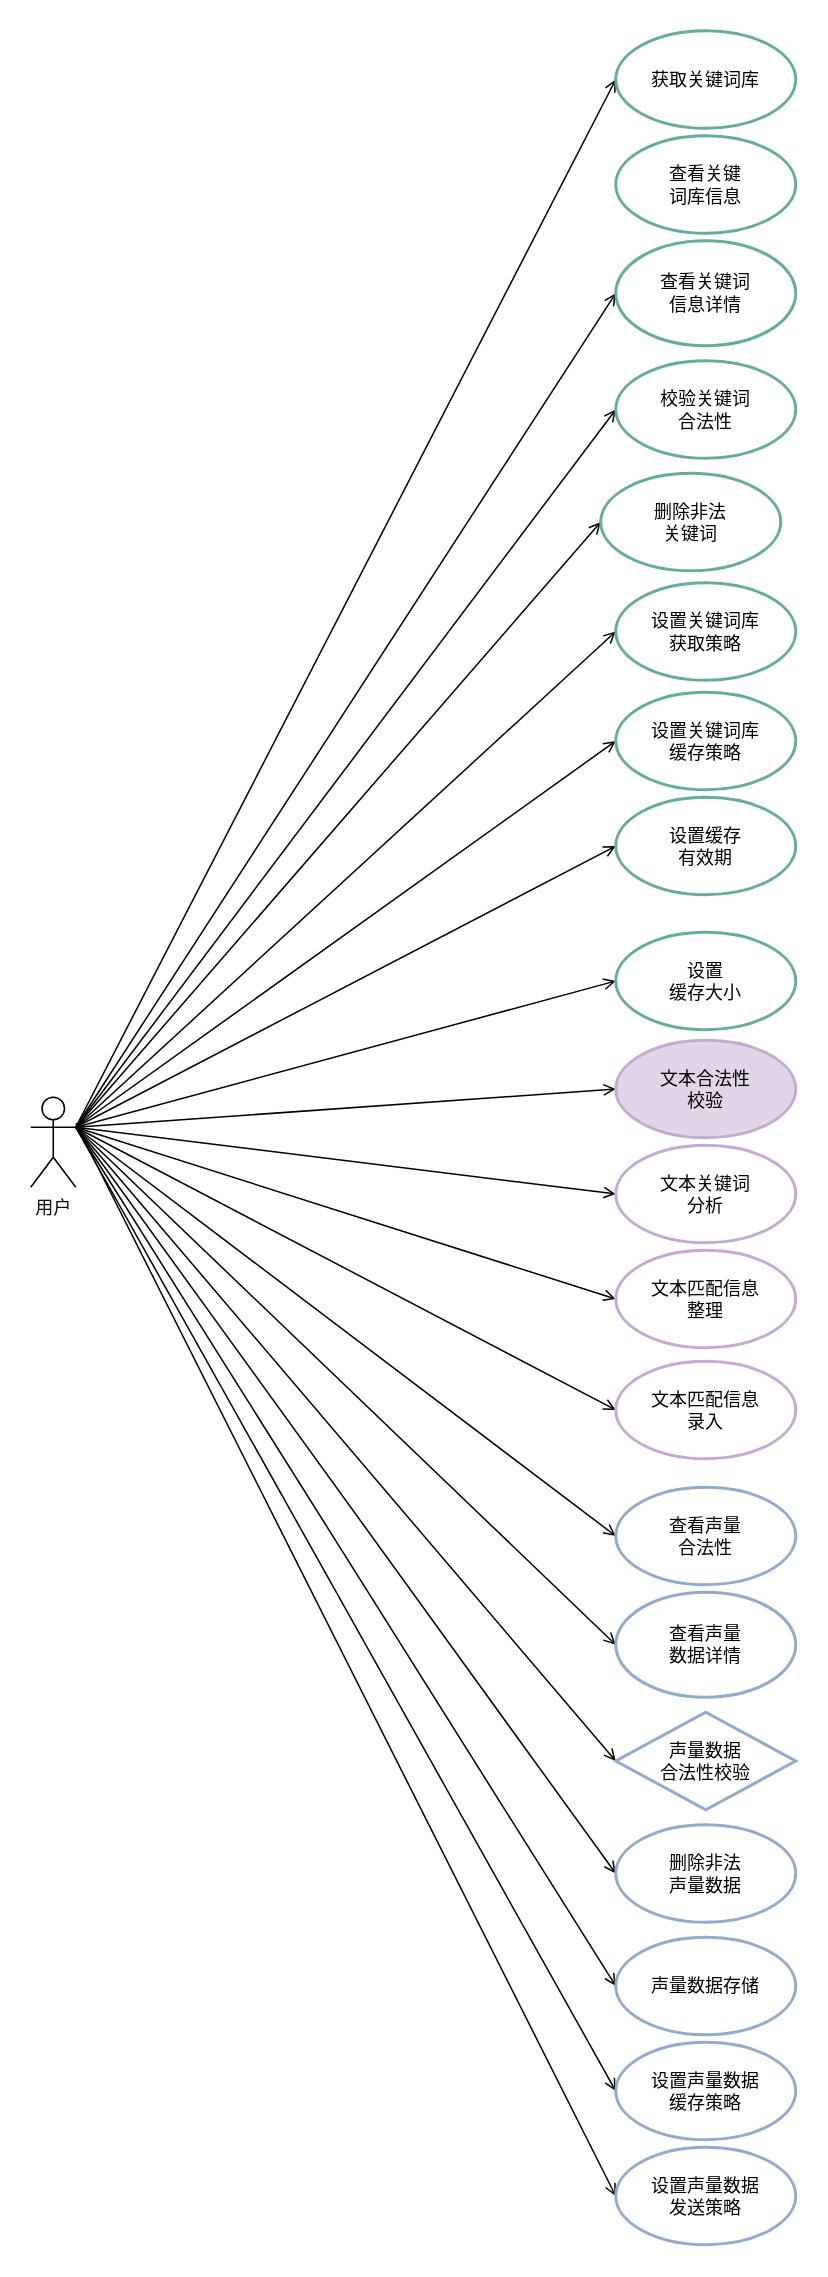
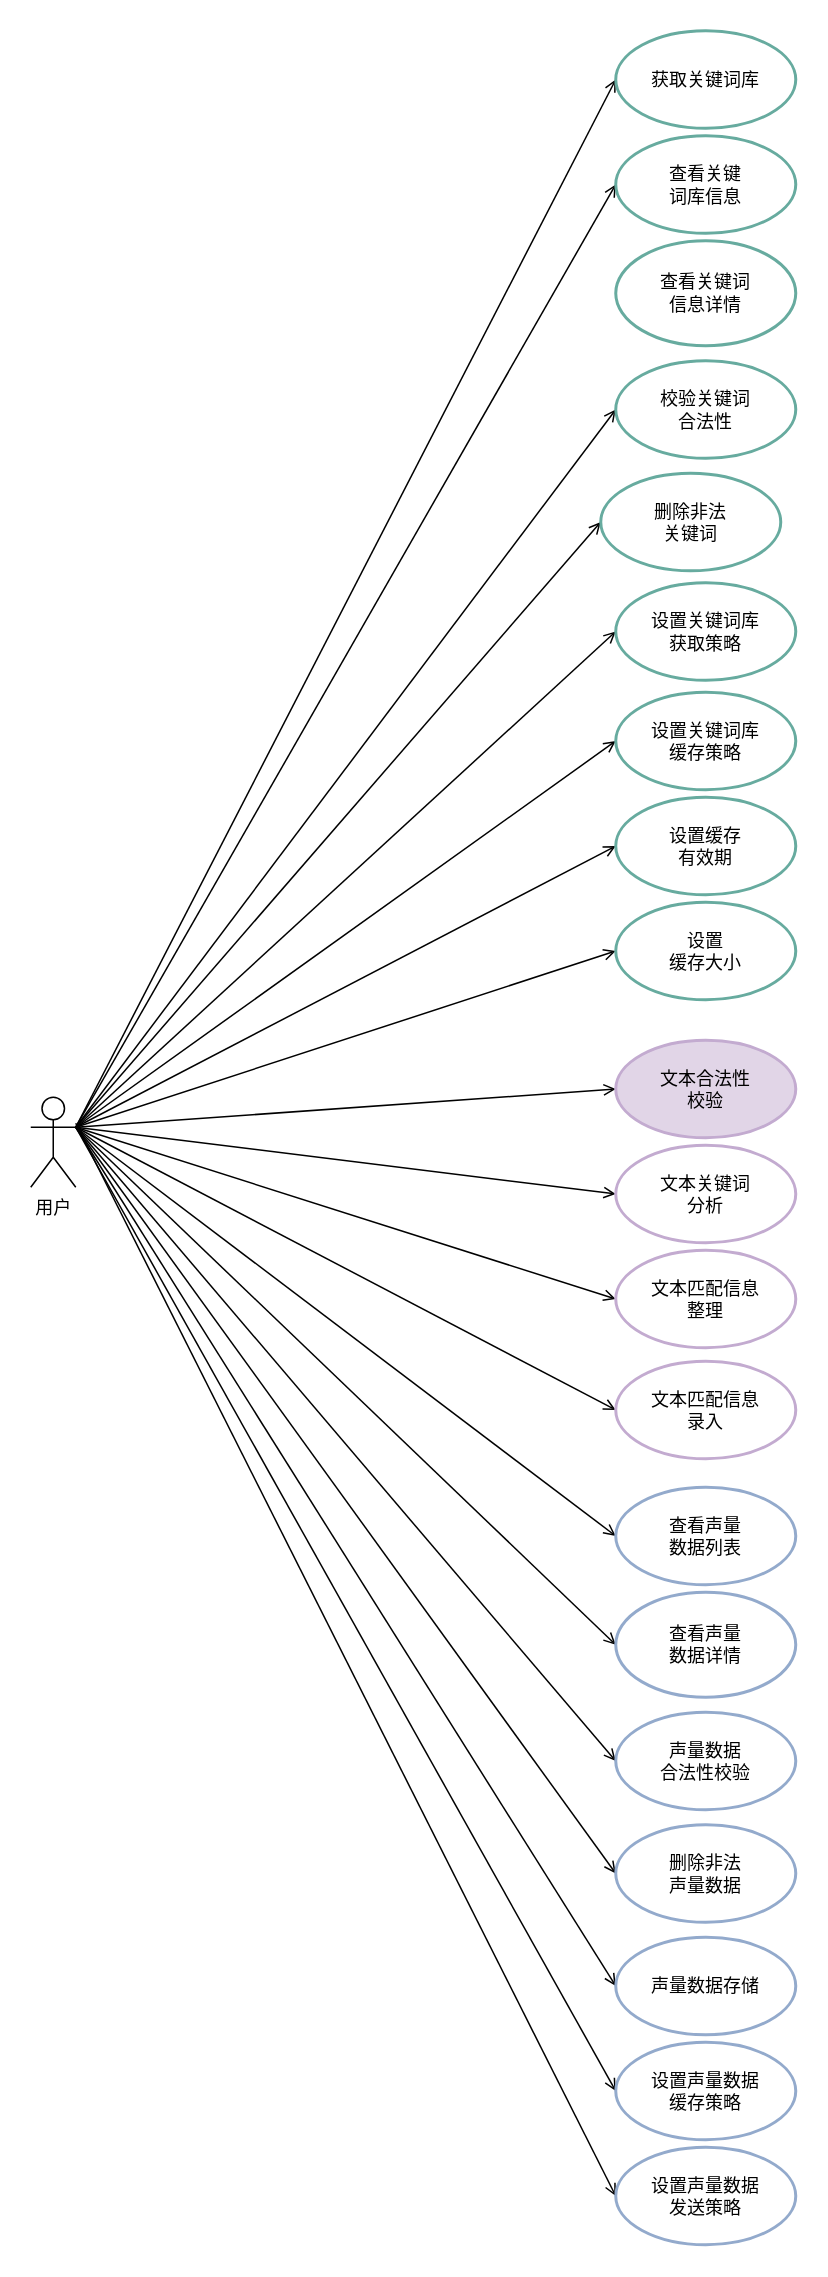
none -> (356, 638)
(354, 698) -> none
(706, 981) -> (706, 951)
(706, 1537) -> (706, 1537)
(706, 1761) -> (706, 1761)
